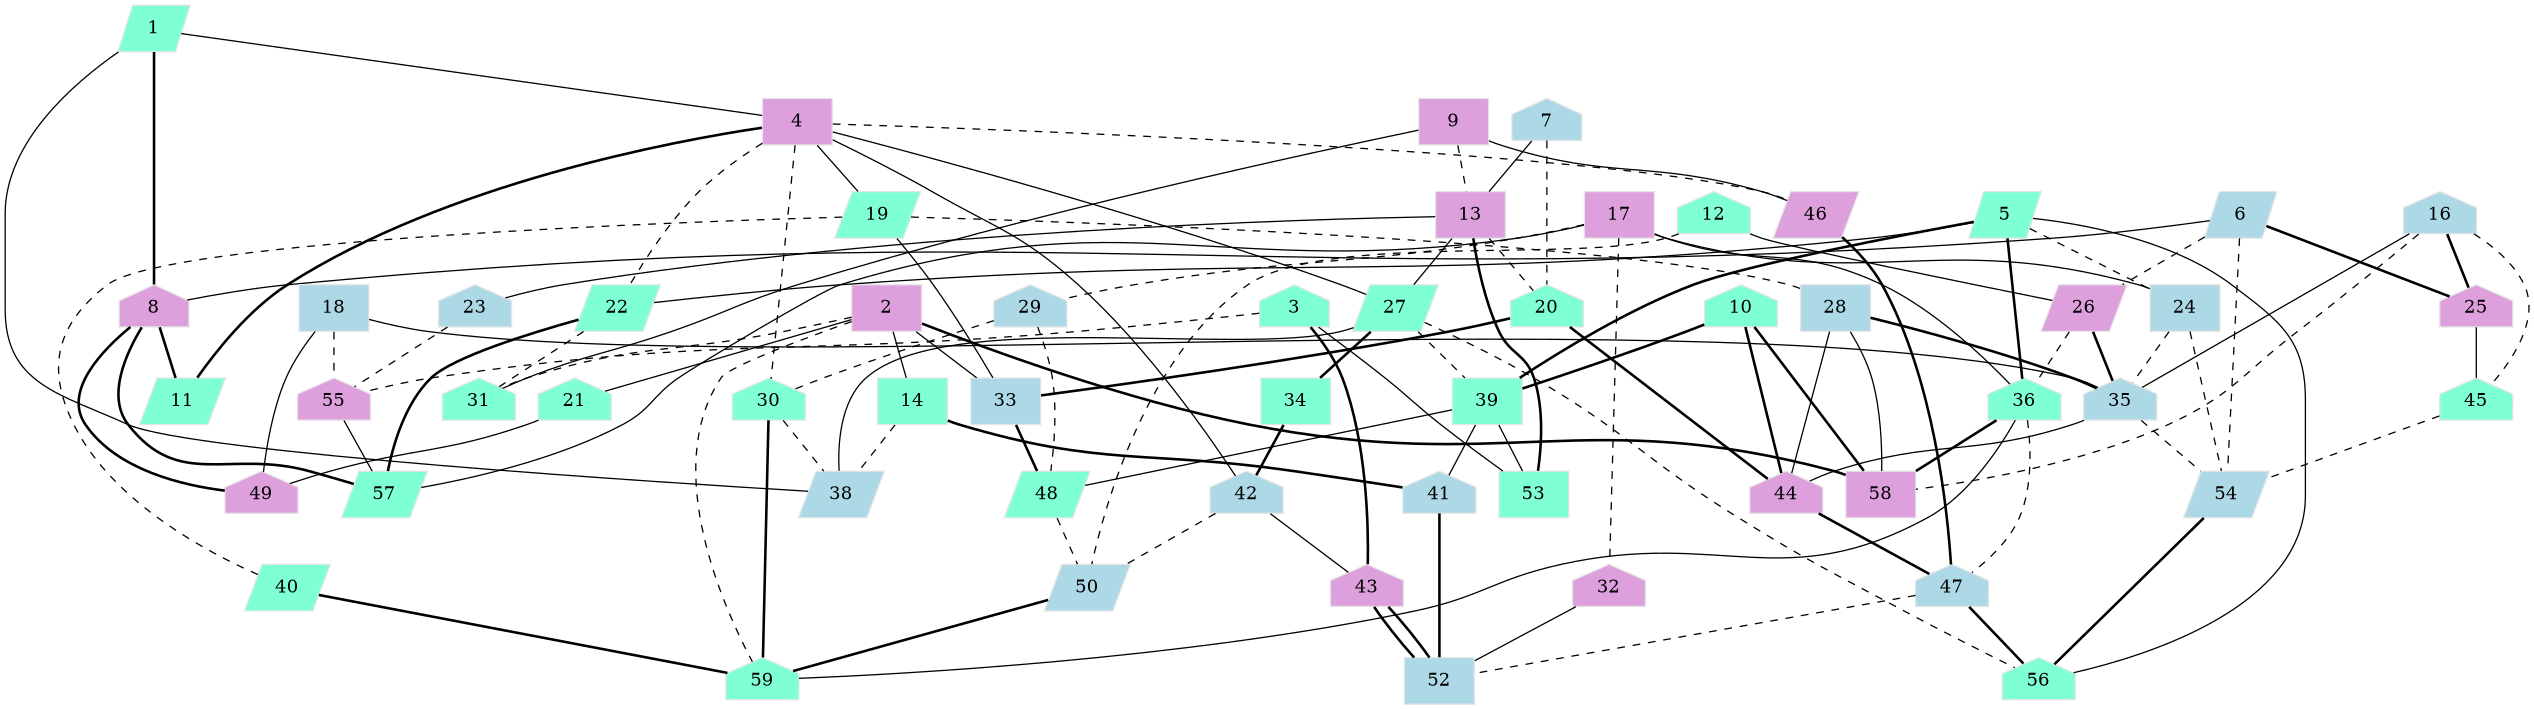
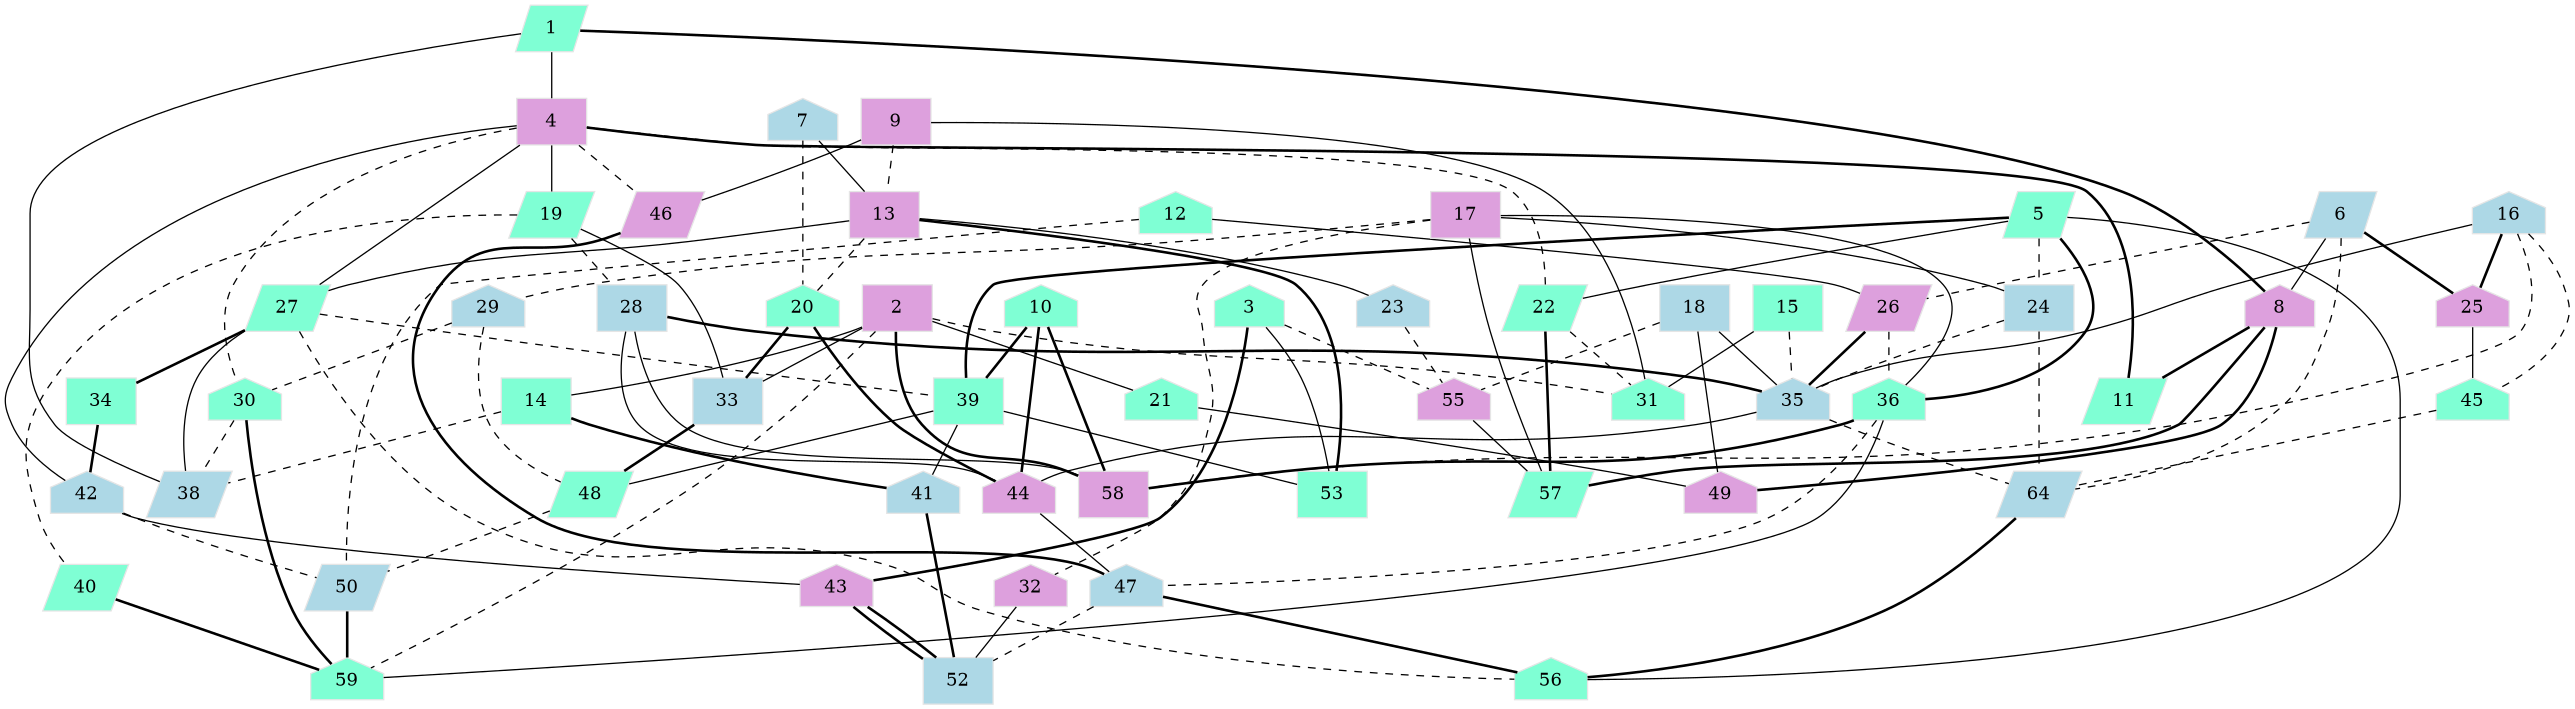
none -> (1788, 308)
(2226, 494) -> (2039, 494)
(1882, 548) -> (1066, 535)
